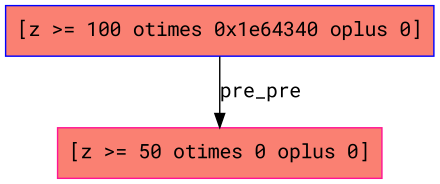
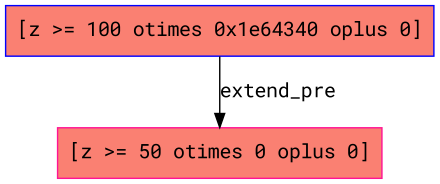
(260, 92) -> (278, 92)
